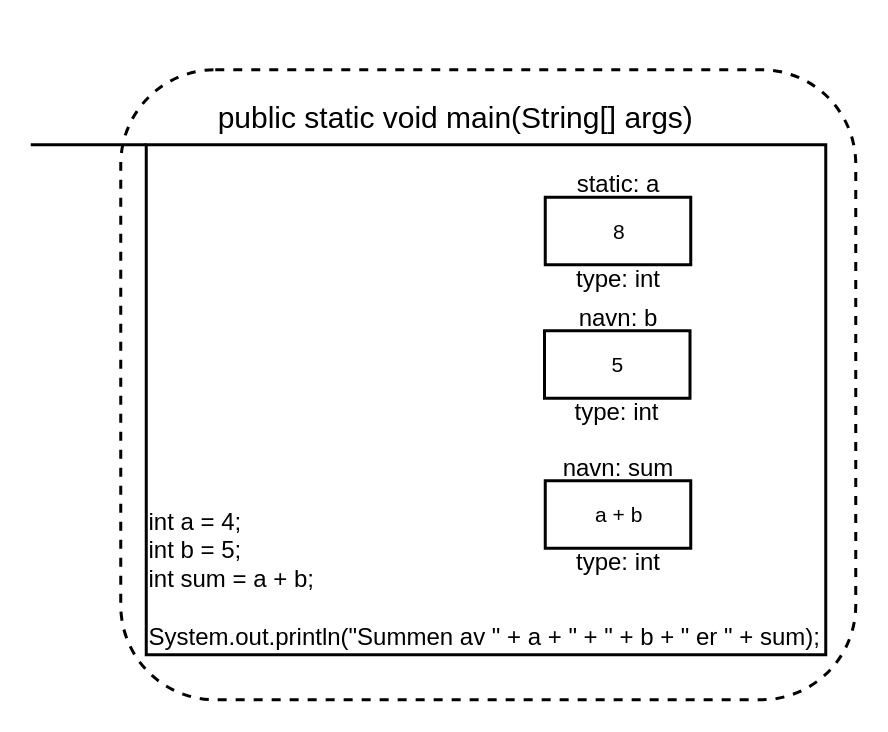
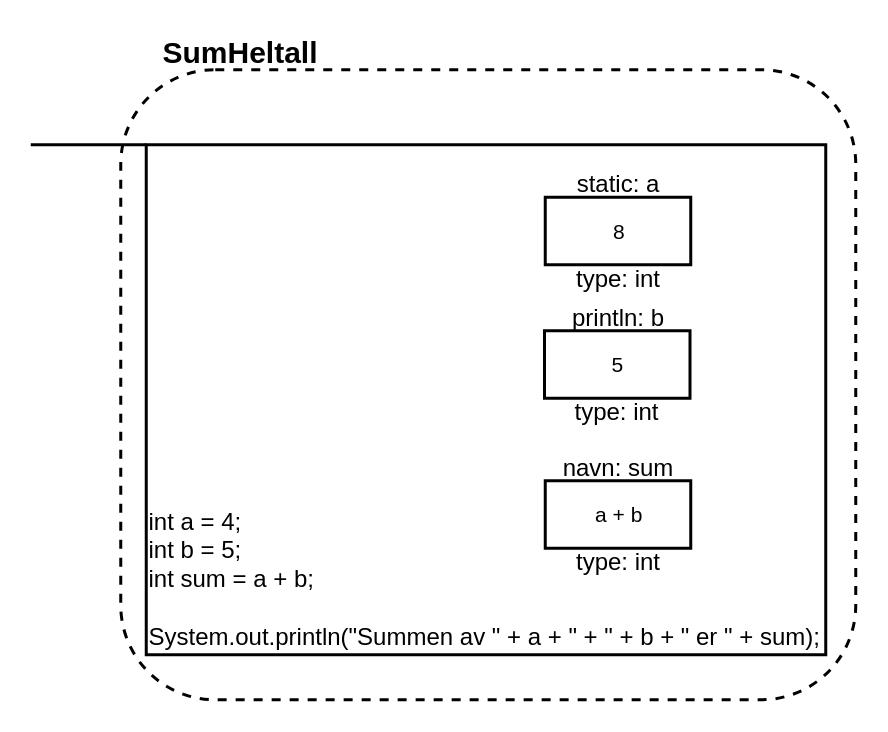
none -> (241, 50)
(456, 116) -> none
(619, 317) -> (619, 317)
